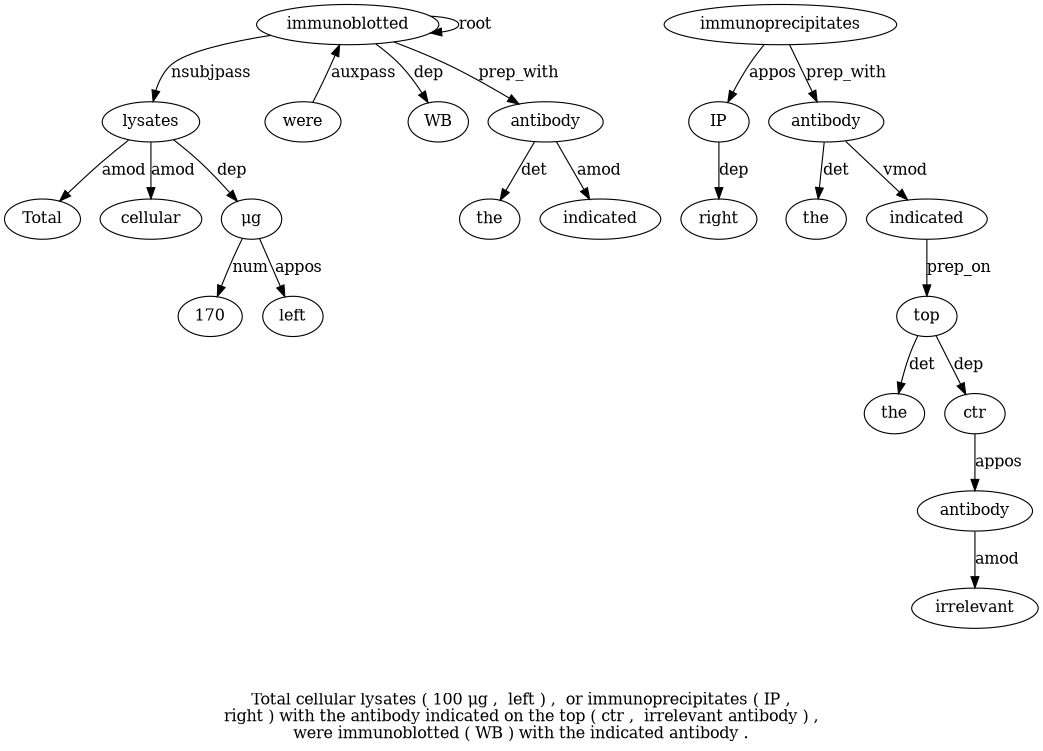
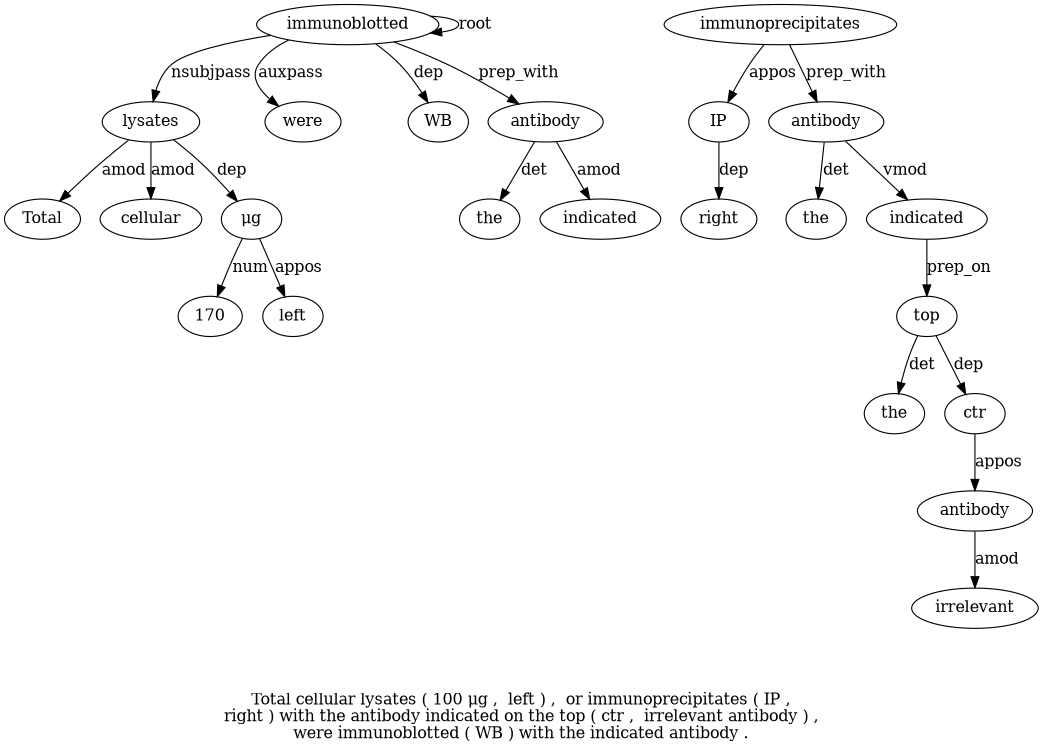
(324, 79) -> (258, 65)
